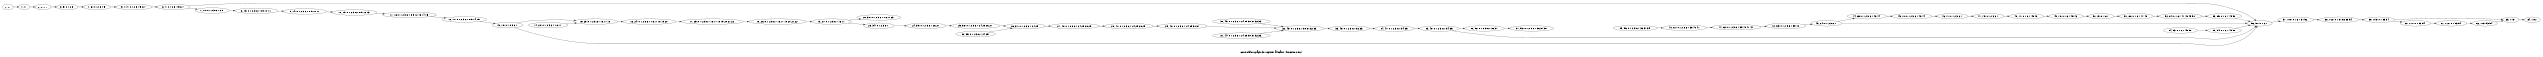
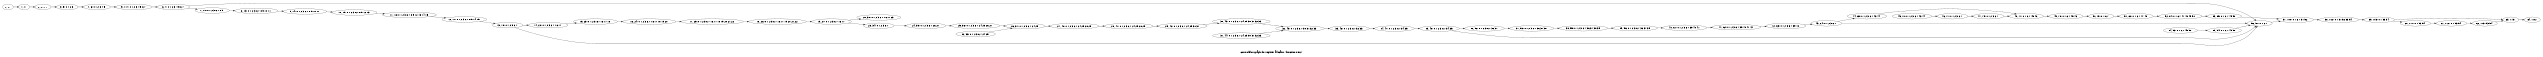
(1889, 16) -> (1947, 9)
(545, 20) -> (525, 25)
(2242, 20) -> (2259, 18)
(1241, 27) -> (1210, 24)
none -> (1583, 28)
